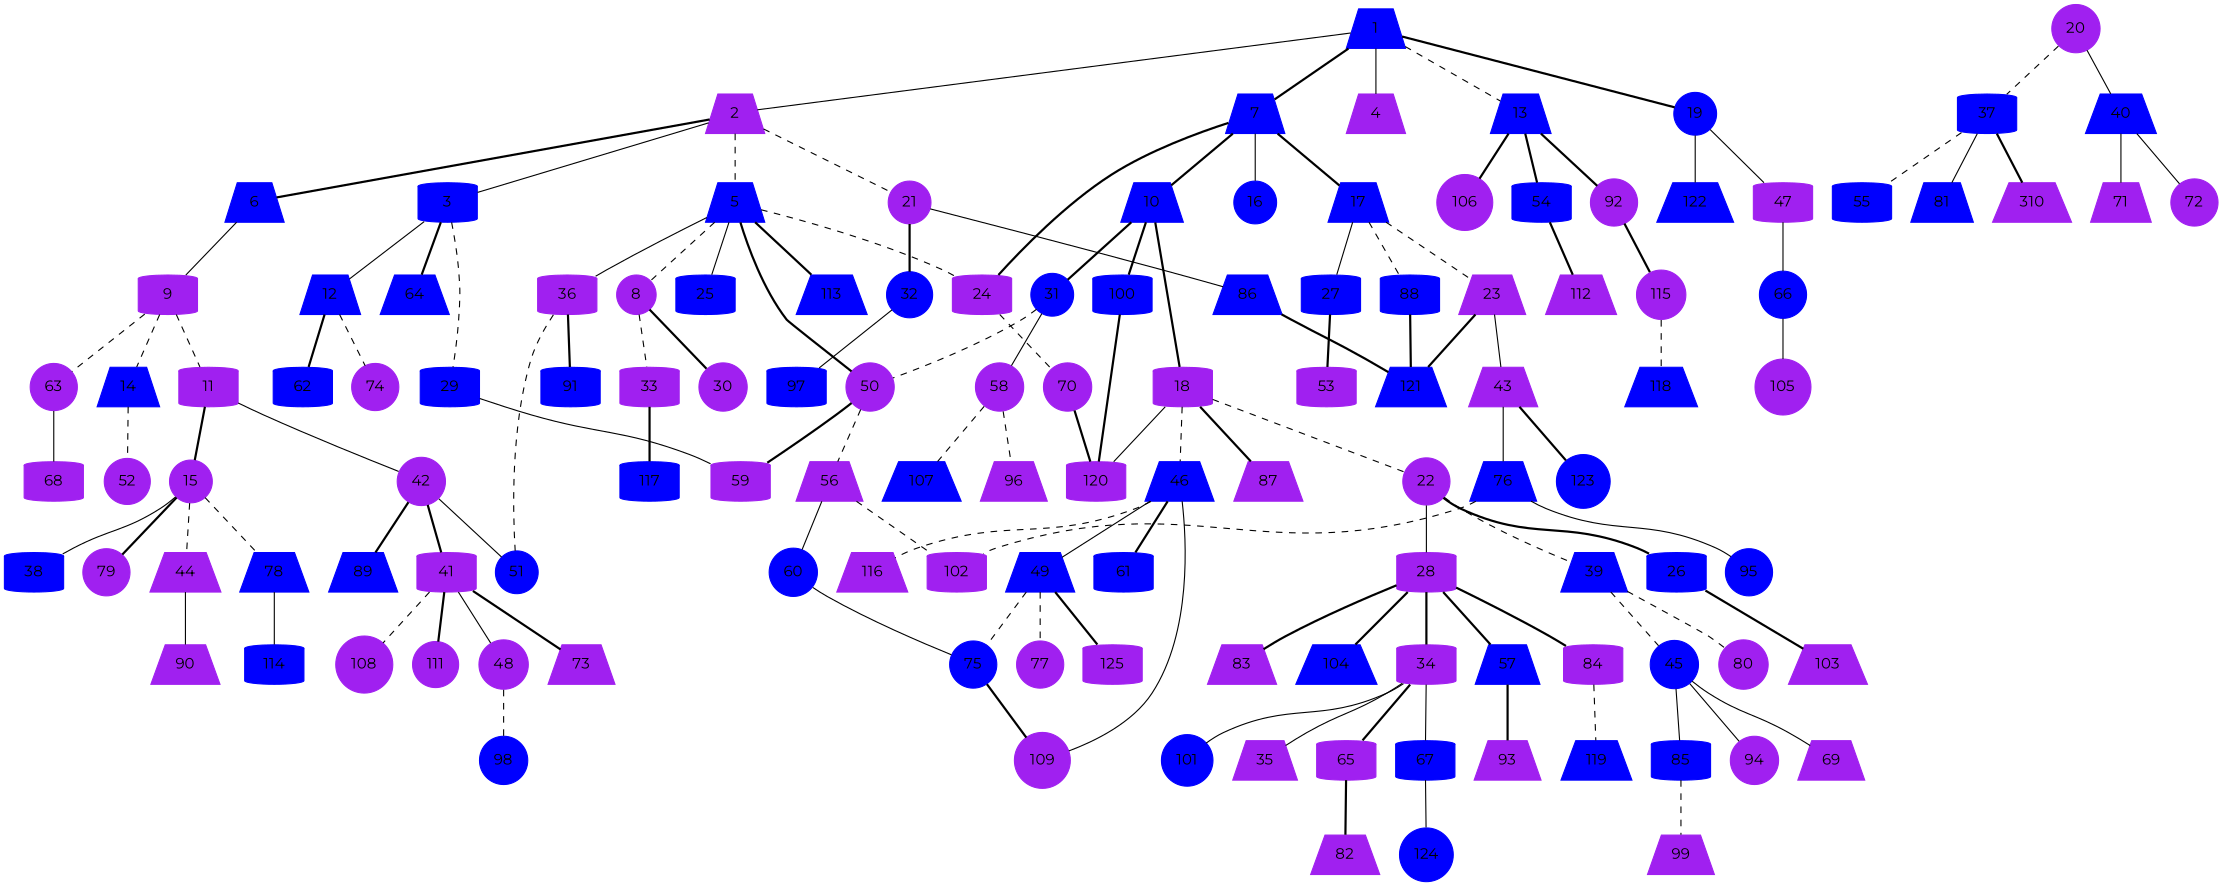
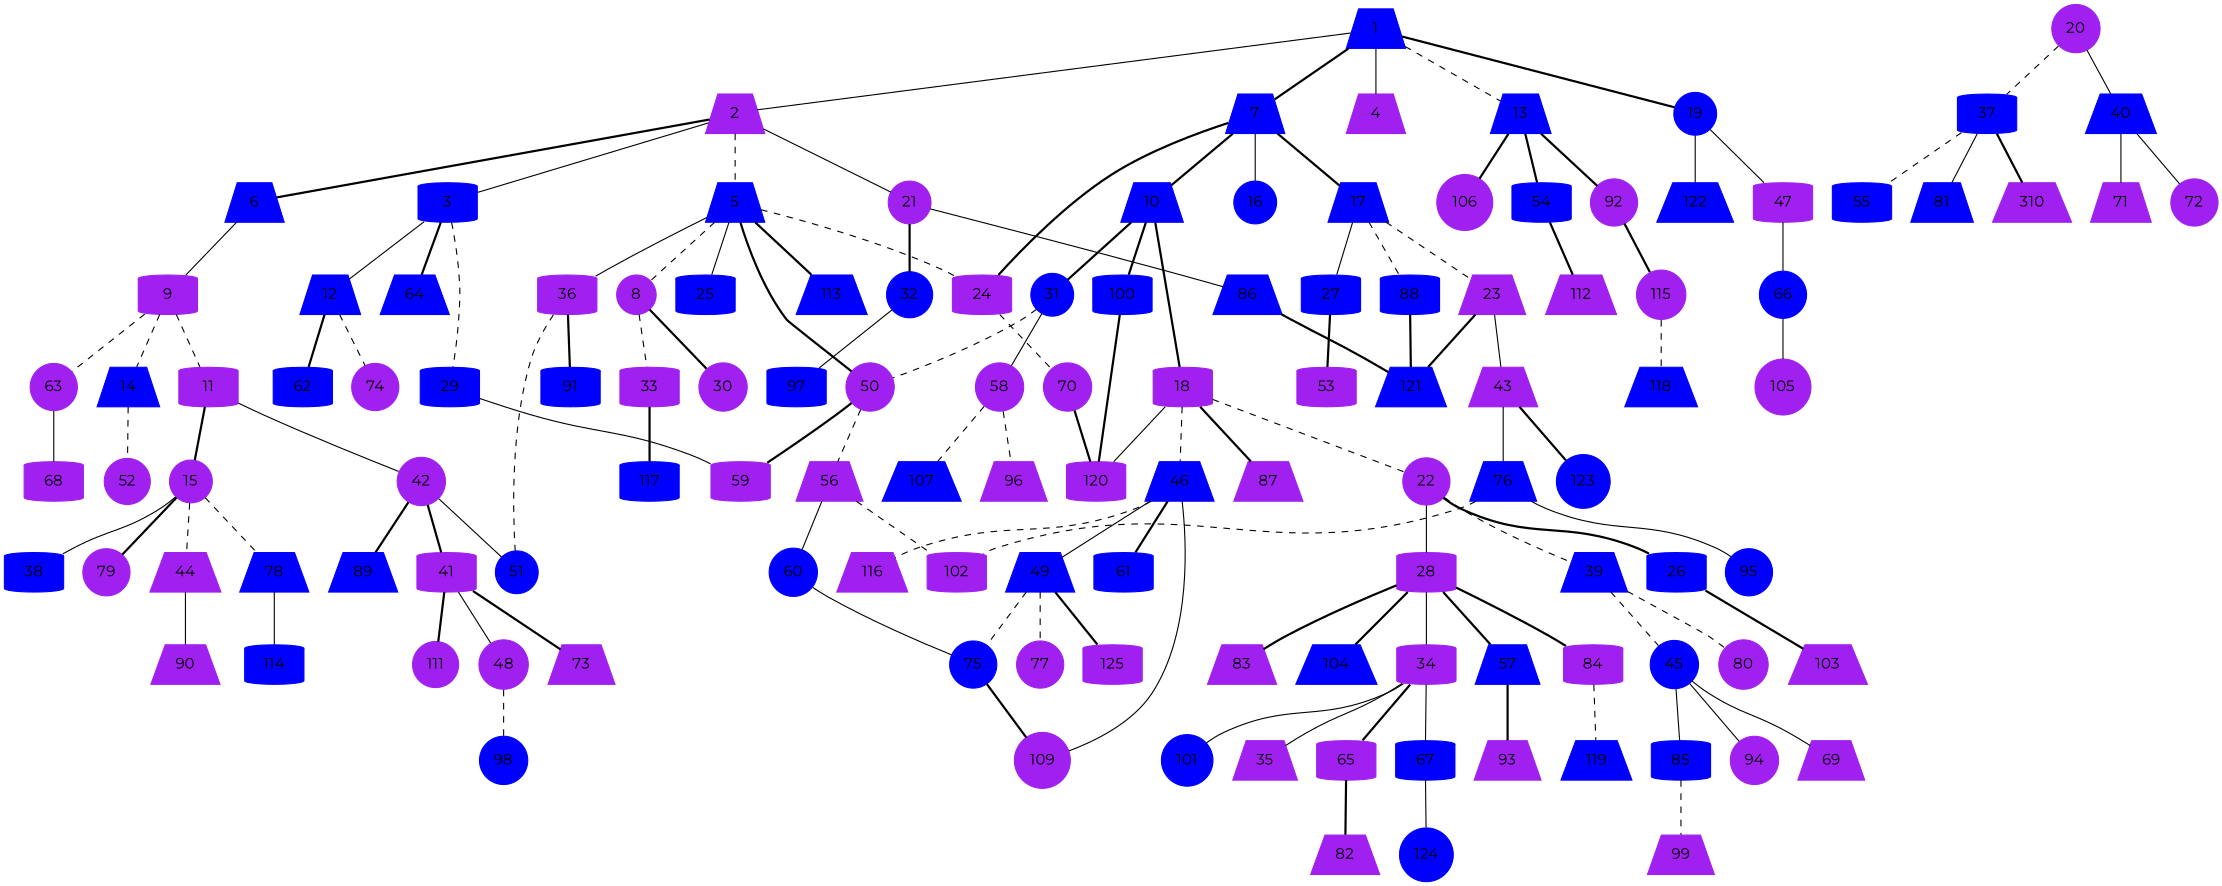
(827, 161) -> (827, 161)
(1426, 618) -> (1426, 618)
(364, 665) -> none
